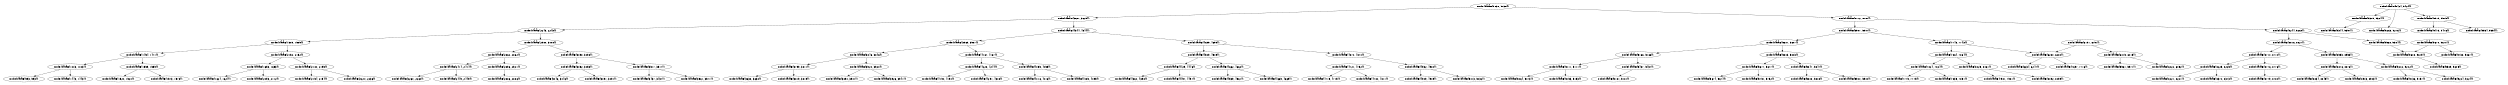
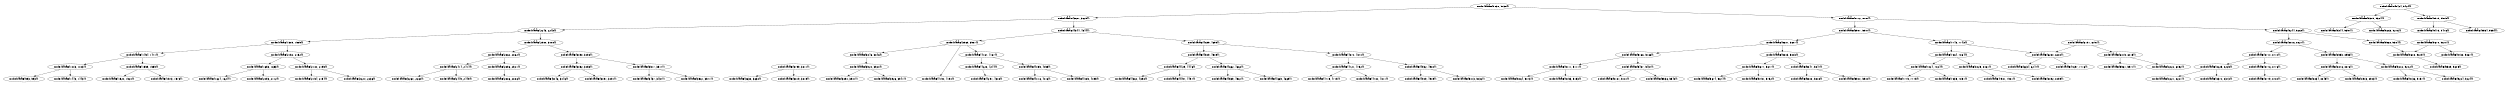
(2394, 18) -> (2376, 24)
none -> (1348, 60)
(831, 61) -> none
(961, 73) -> (951, 60)
none -> (1662, 79)
